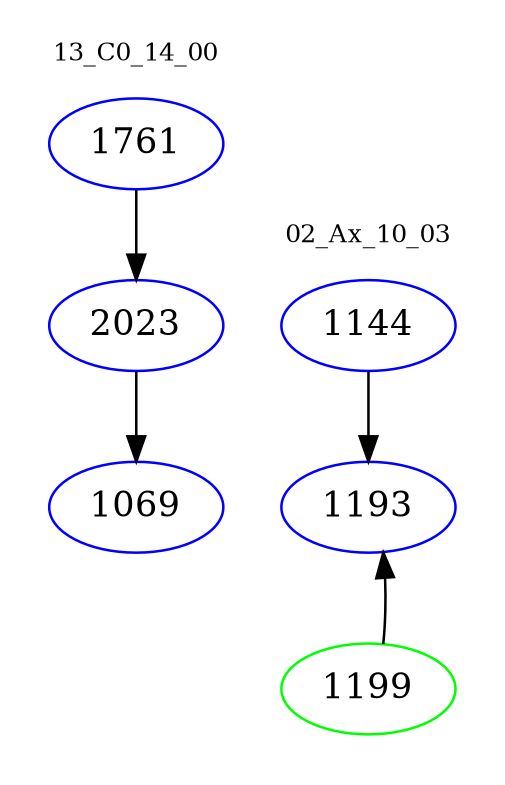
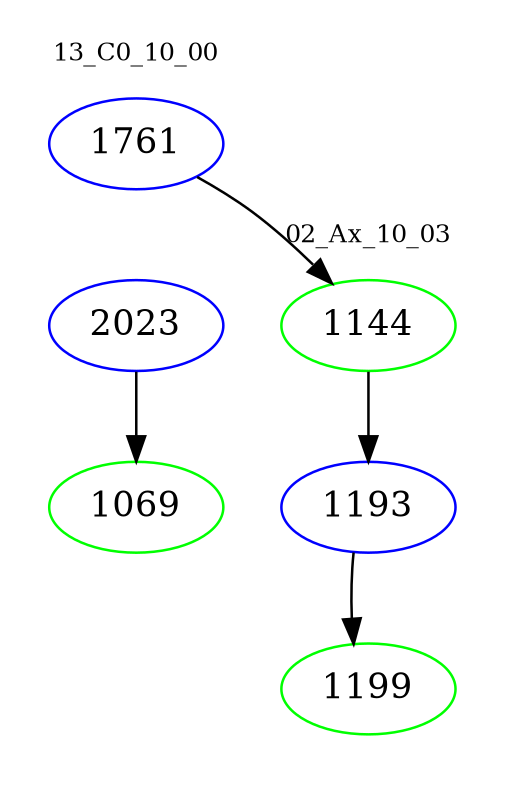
(136, 54) -> (136, 54)
(136, 222) -> (278, 233)
(368, 326) -> (368, 326)
(136, 507) -> (136, 507)
(385, 611) -> (352, 585)
